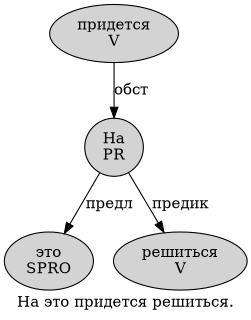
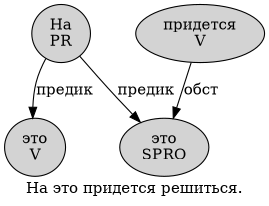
(114, 85) -> (184, 85)
(110, 204) -> (146, 90)
(180, 261) -> (35, 147)
